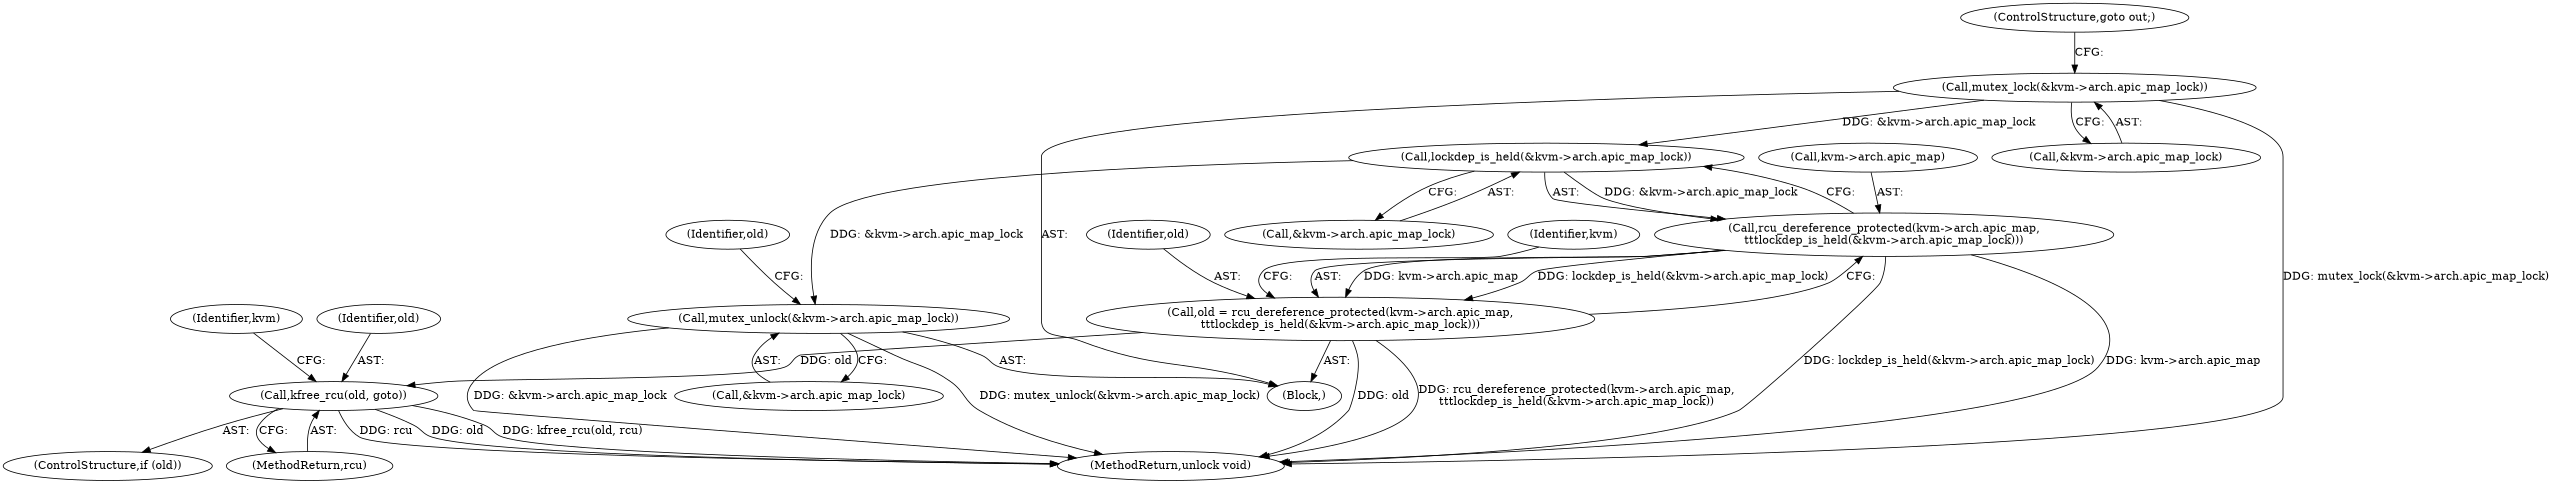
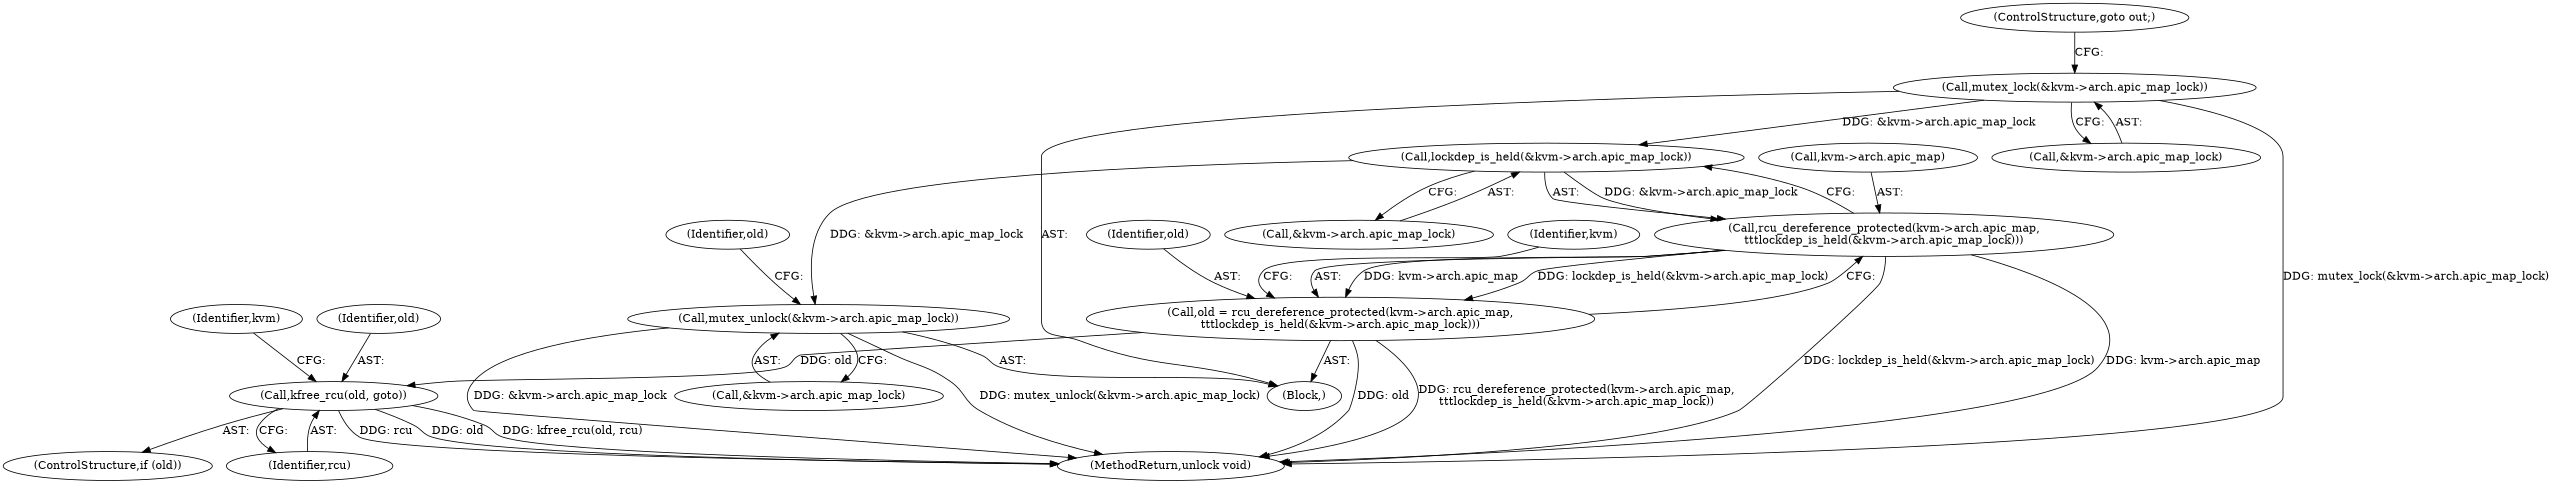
(310, 466) -> (310, 466)
